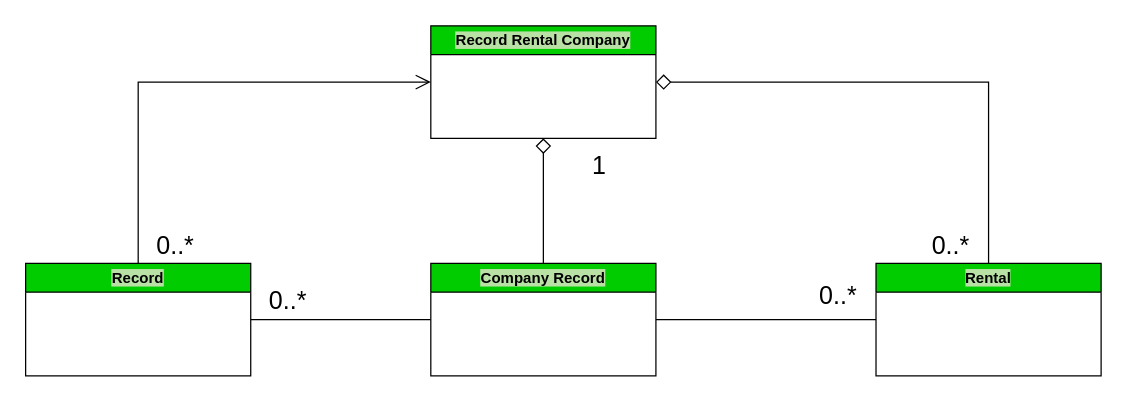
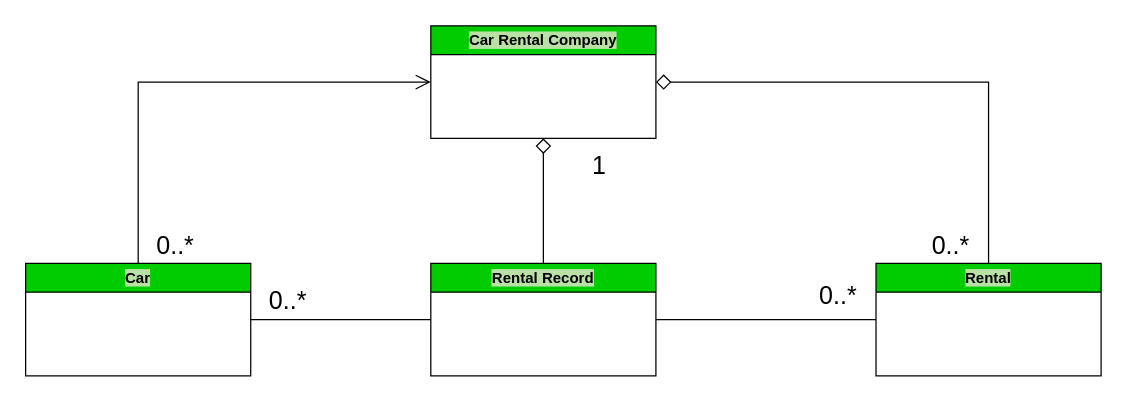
(543, 41) -> (543, 41)
(138, 278) -> (138, 278)
(543, 278) -> (543, 278)
